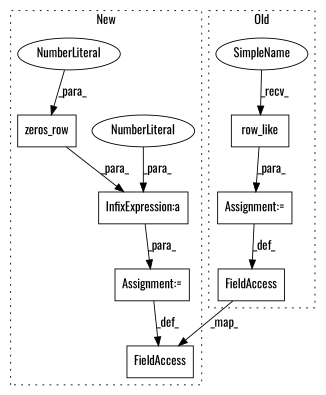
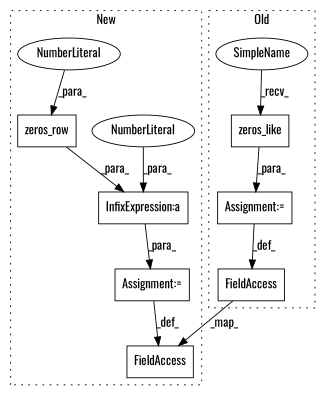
(260, 131) -> (260, 131)
